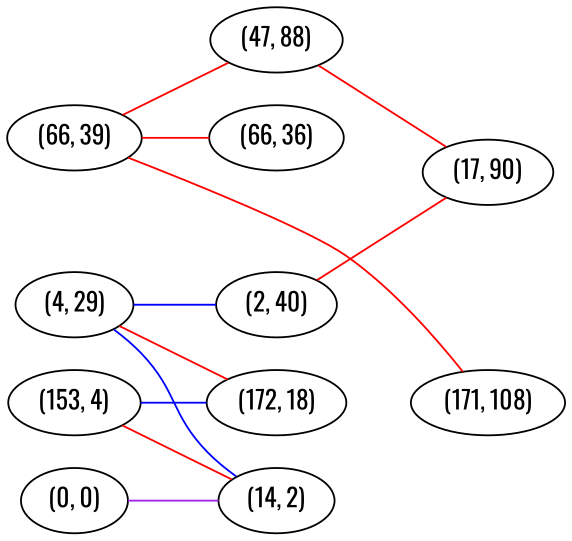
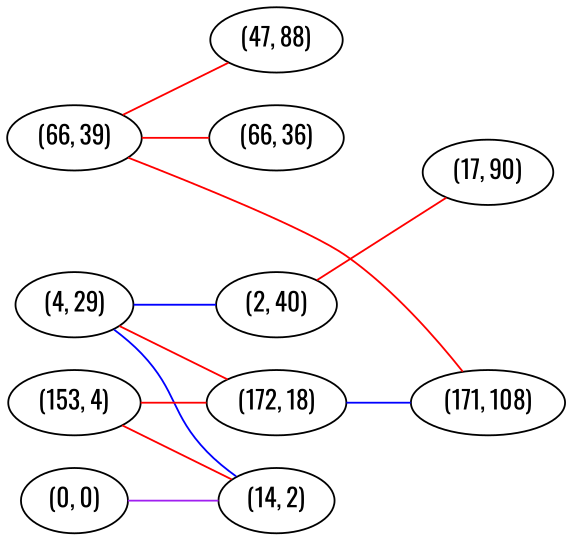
(382, 106) -> none
(160, 403) -> (160, 403)
none -> (379, 403)
